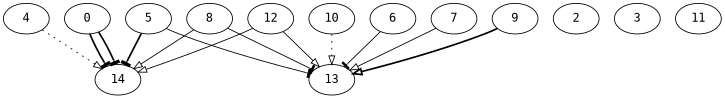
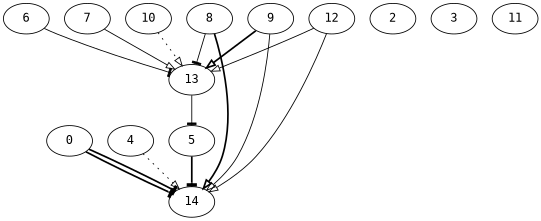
(167, 47) -> (228, 109)
(235, 53) -> (192, 108)
none -> (255, 115)
